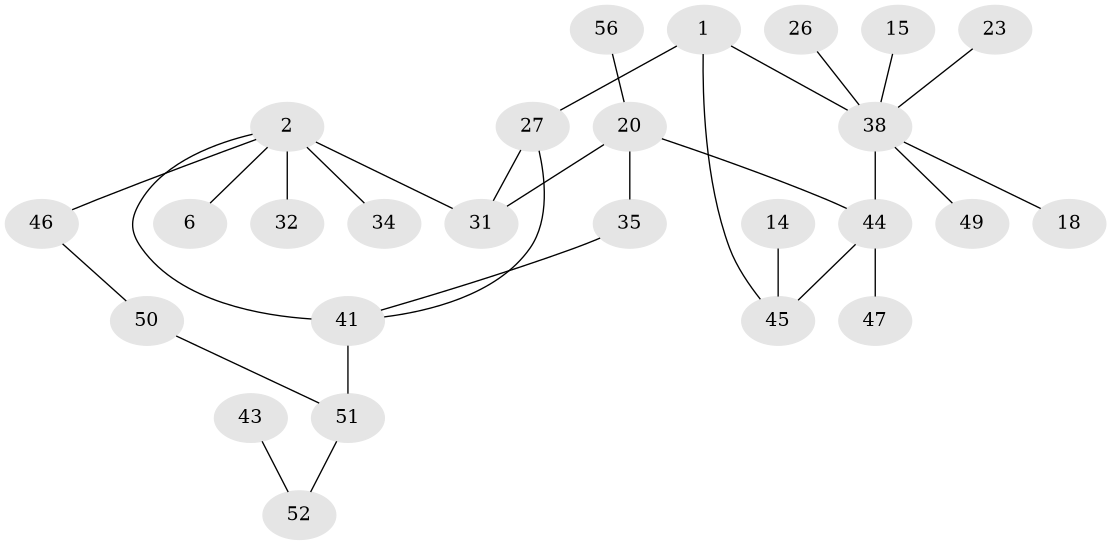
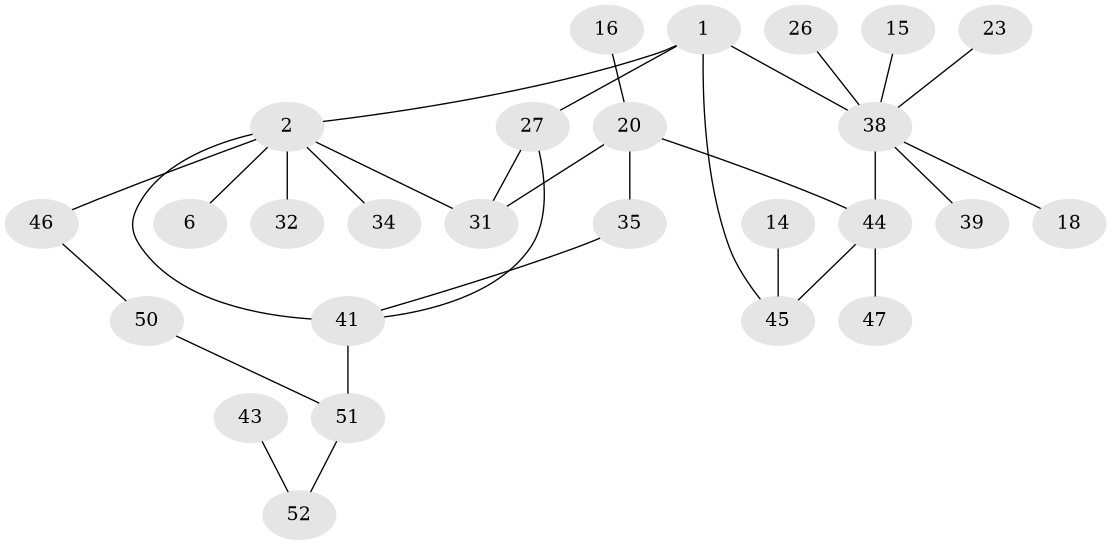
(607, 30) -> (607, 30)
none -> (502, 93)
(972, 224) -> (972, 224)
